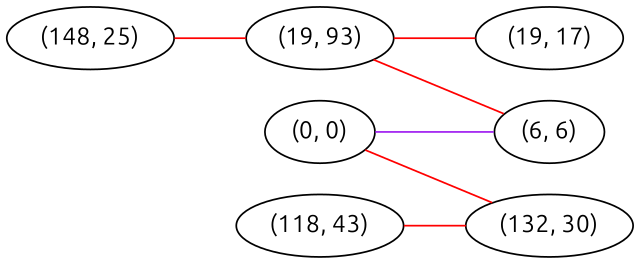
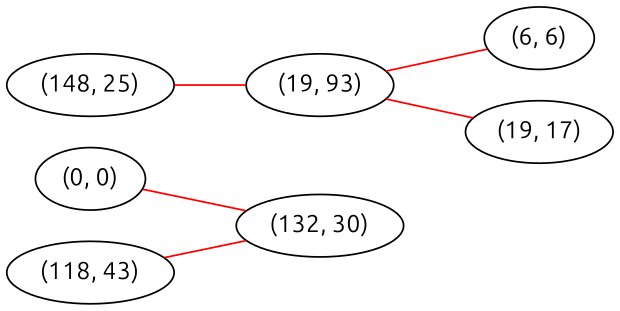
(434, 132) -> none
